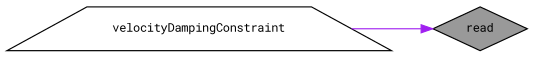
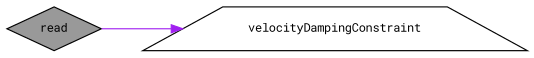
(386, 29) -> (136, 29)
